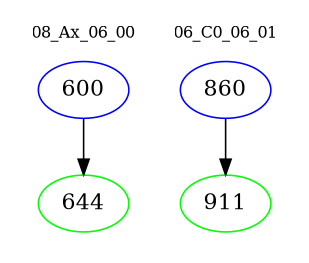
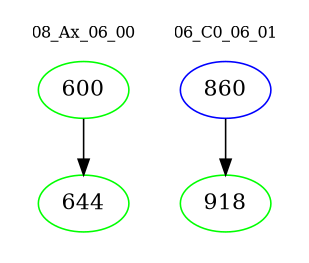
(84, 90) -> (84, 90)
(226, 204) -> (226, 204)
